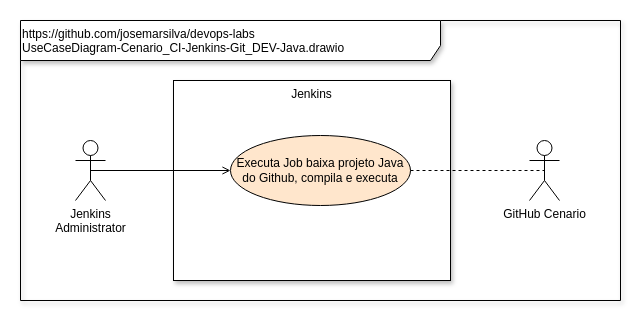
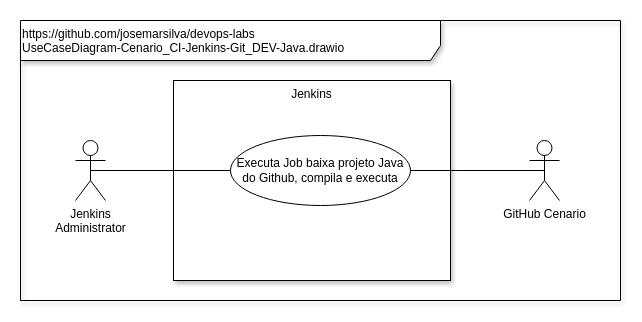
(225, 171) -> (225, 171)
(321, 171) -> (321, 171)
(477, 171) -> (477, 171)
